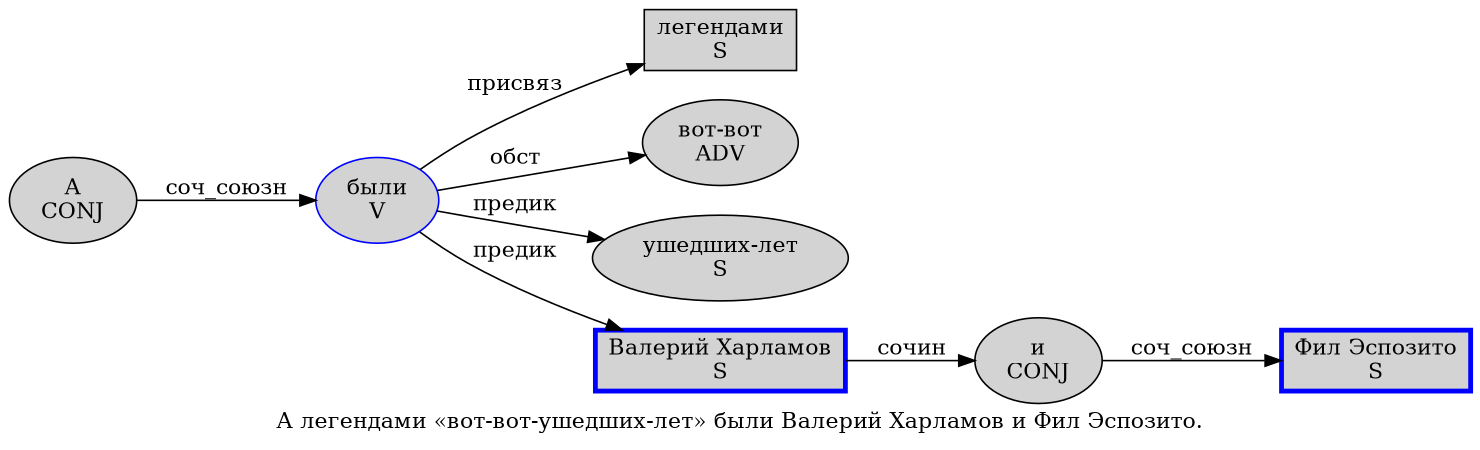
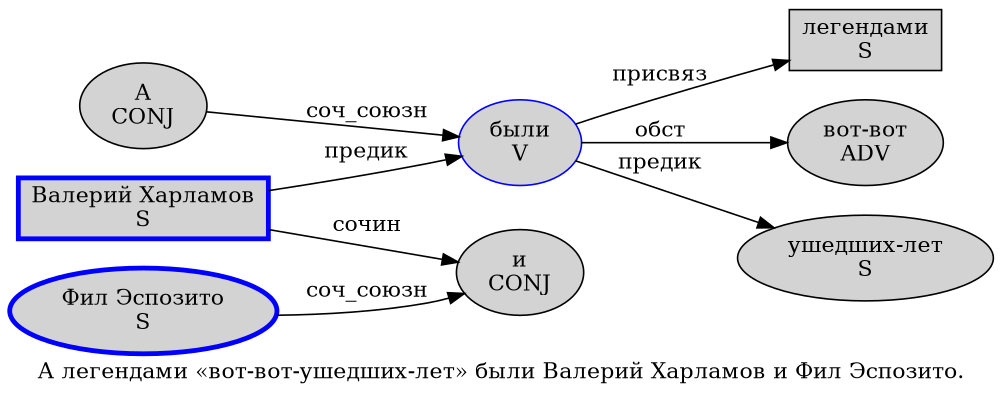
(510, 285) -> (357, 176)
(1183, 361) -> (363, 311)
(1376, 361) -> (143, 311)
